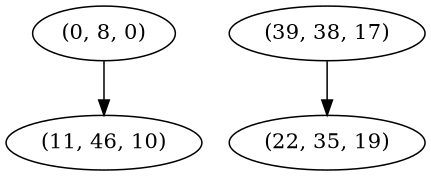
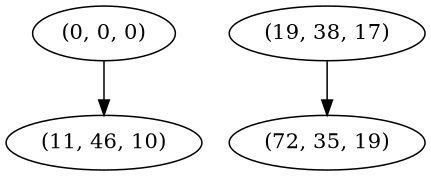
(104, 33) -> (104, 33)
(327, 33) -> (327, 33)
(327, 143) -> (327, 143)
